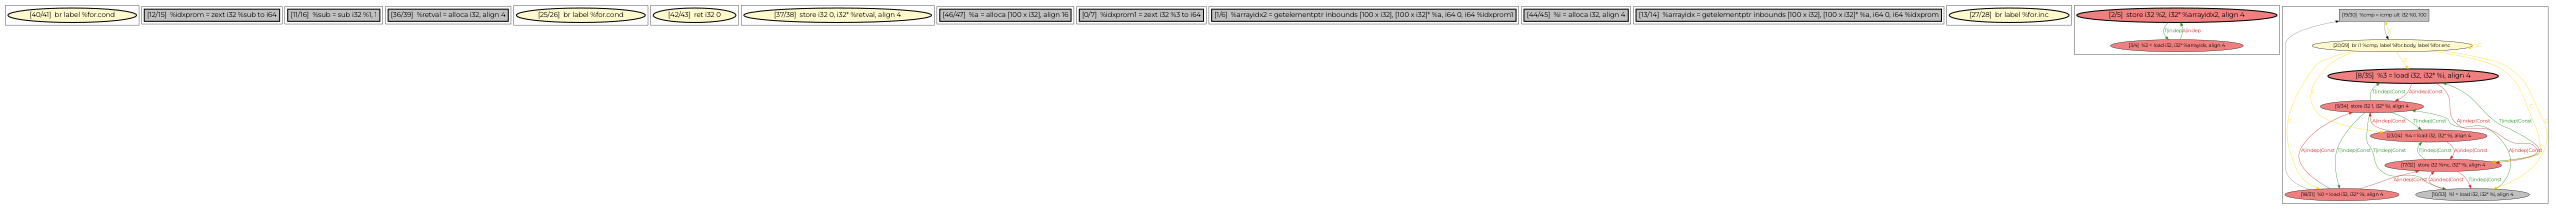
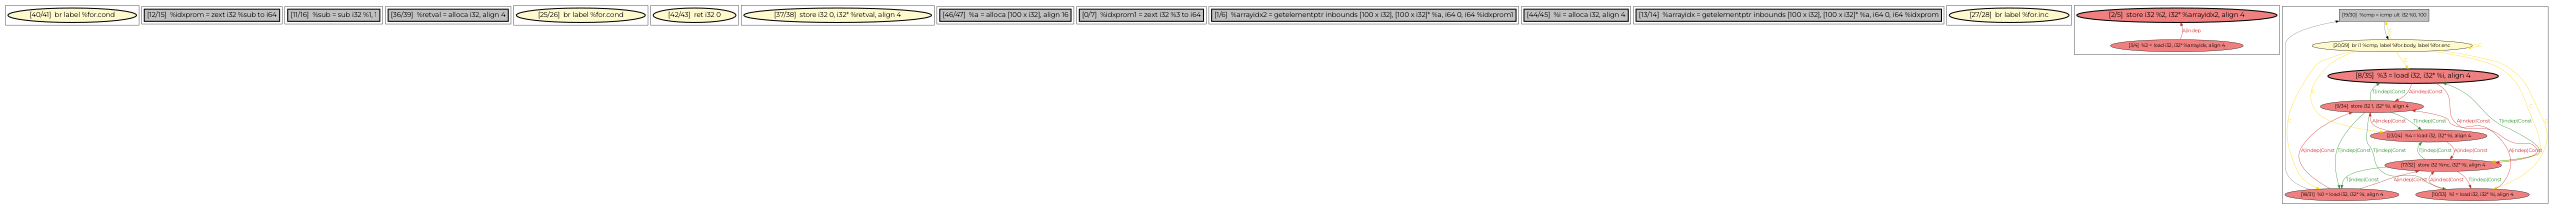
(2164, 30) -> none
(2182, 33) -> (2182, 33)
(2479, 126) -> (2479, 126)
none -> (2361, 171)
(2473, 195) -> (2473, 195)
